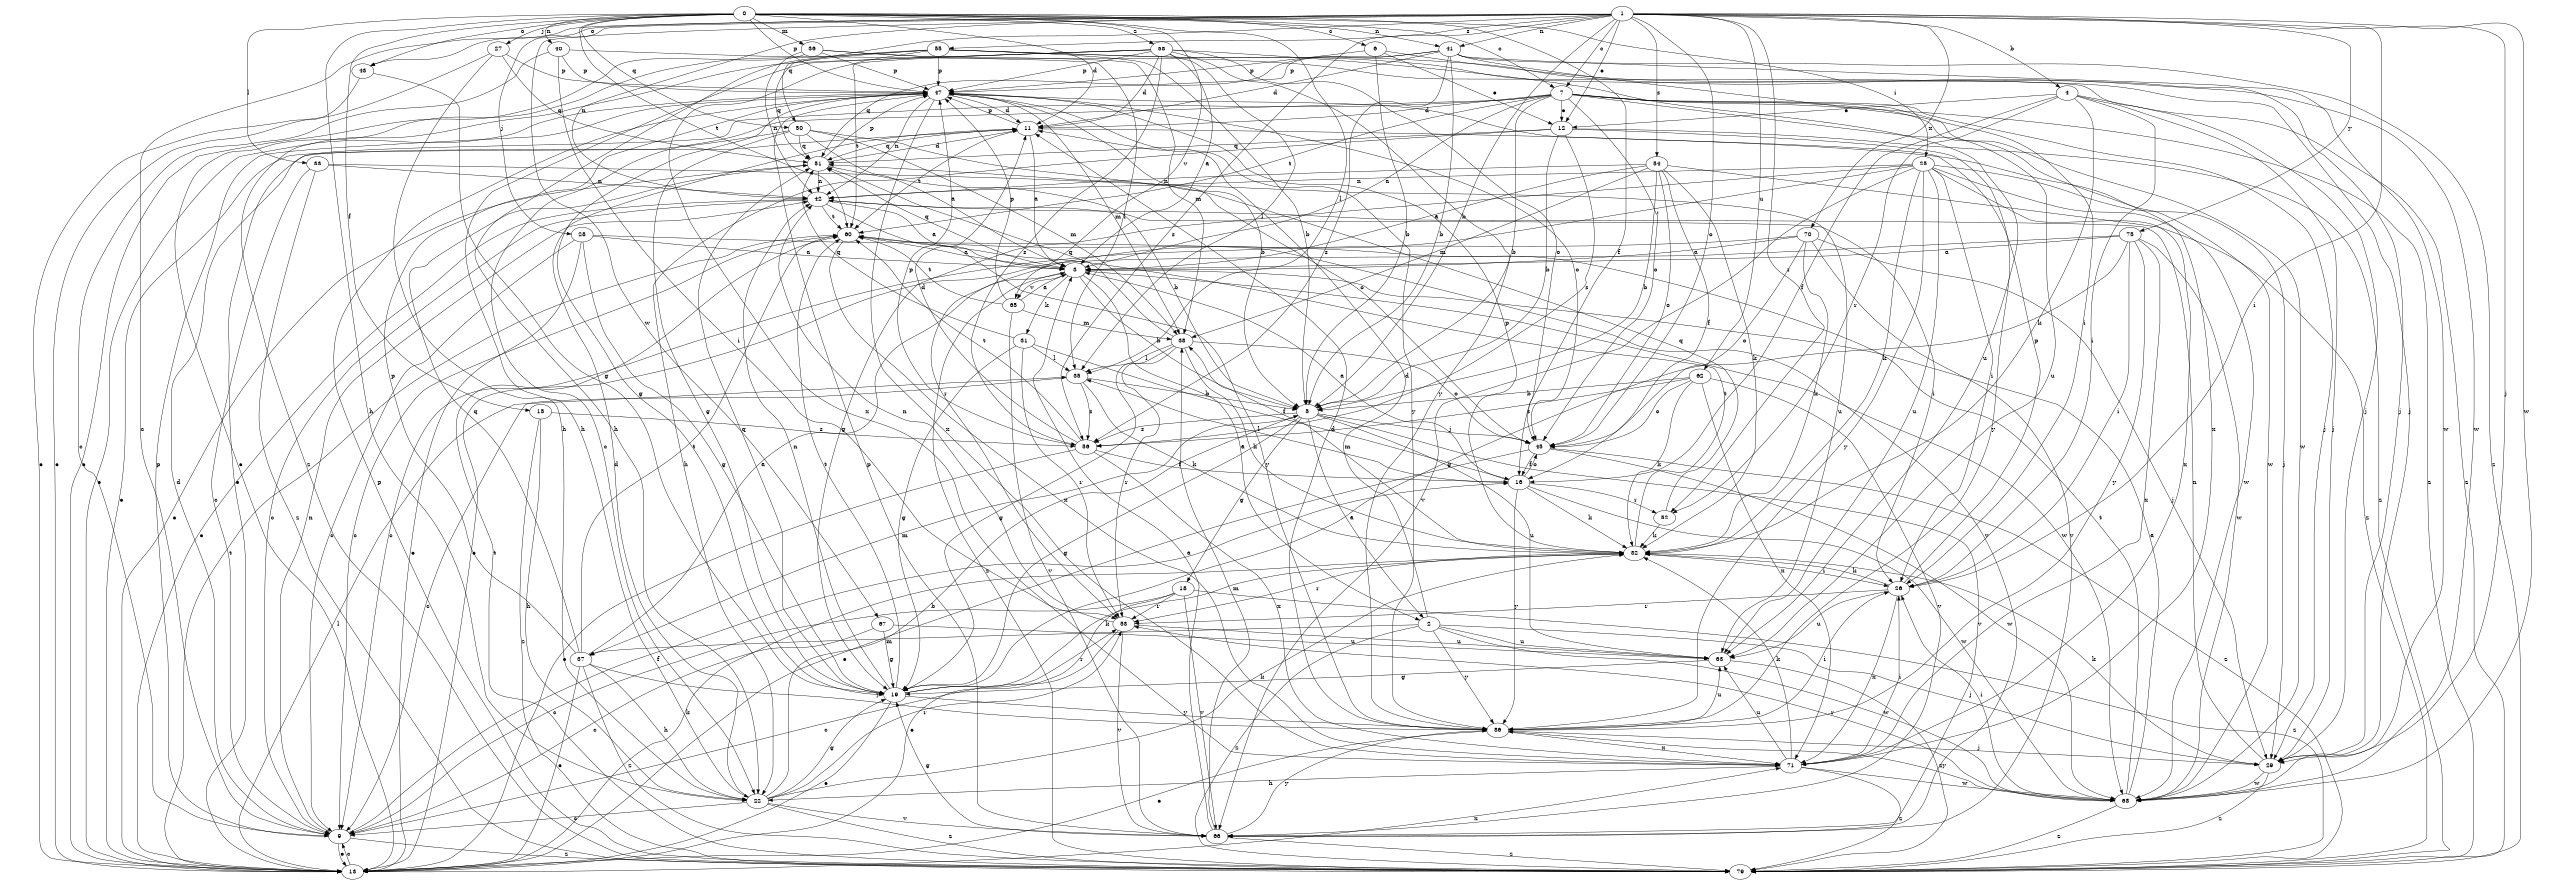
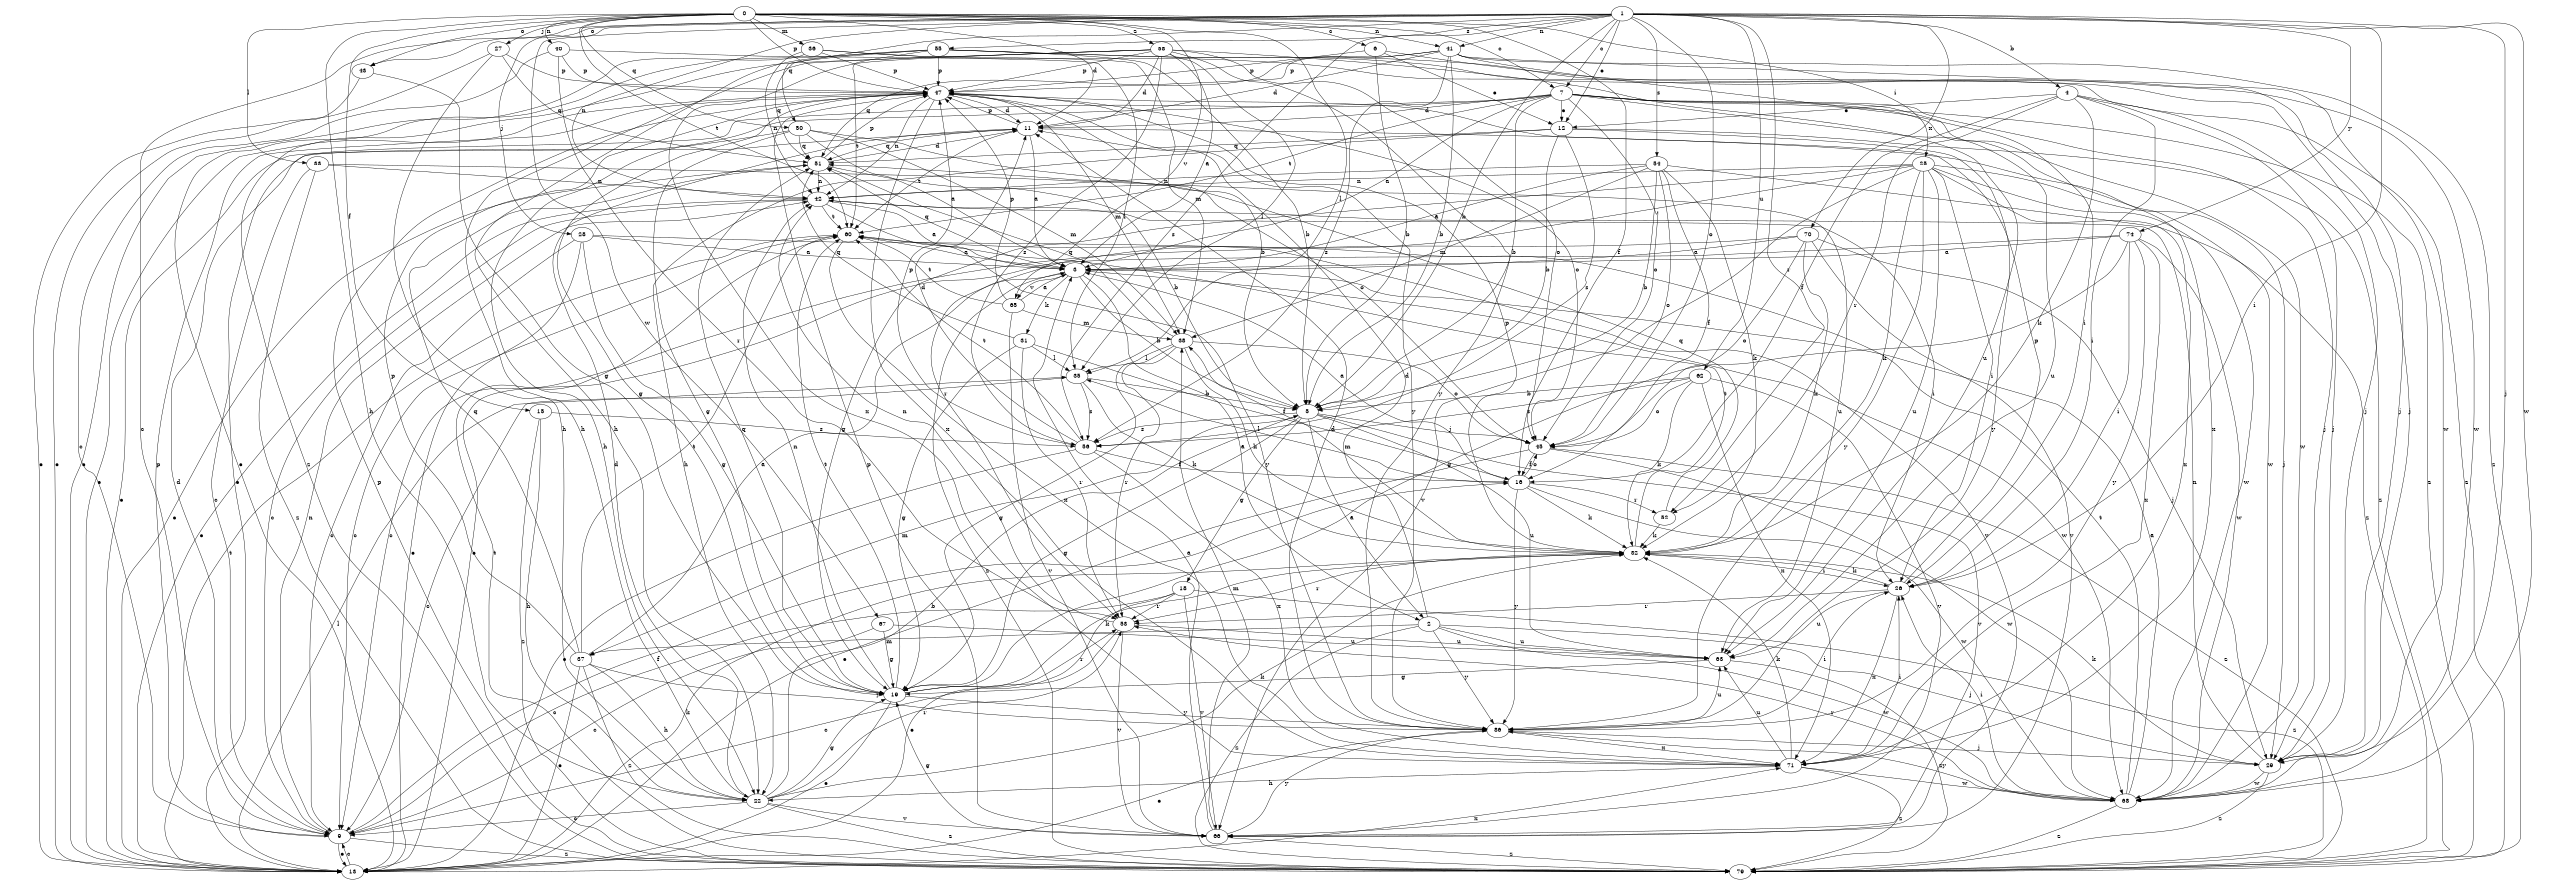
(2130, 235) -> (2130, 235)
(739, 341) -> (739, 341)
(605, 447) -> (605, 447)
